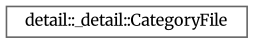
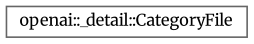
(127, 22) -> (127, 22)
